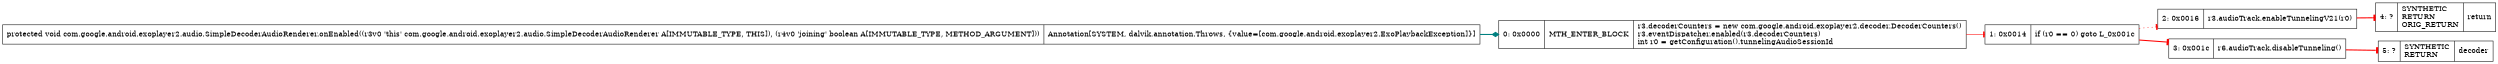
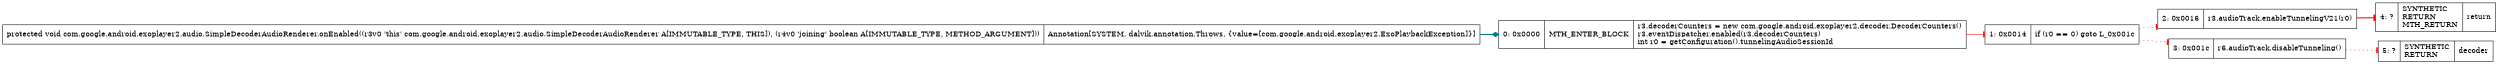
(2430, 25) -> (2430, 25)
(2153, 41) -> (2153, 41)
(2361, 50) -> (2361, 50)
